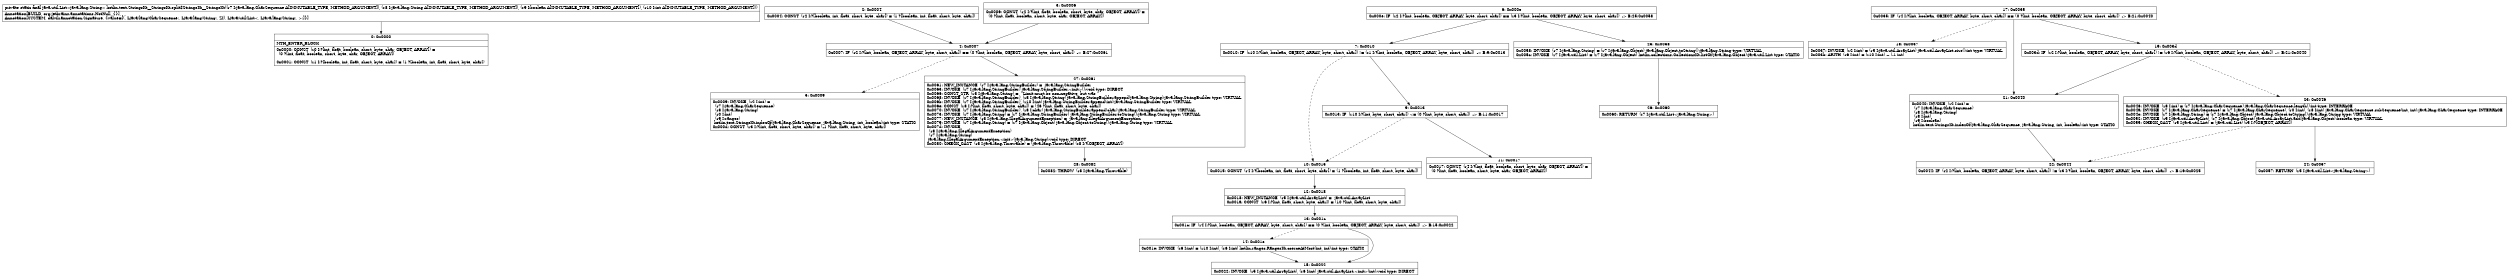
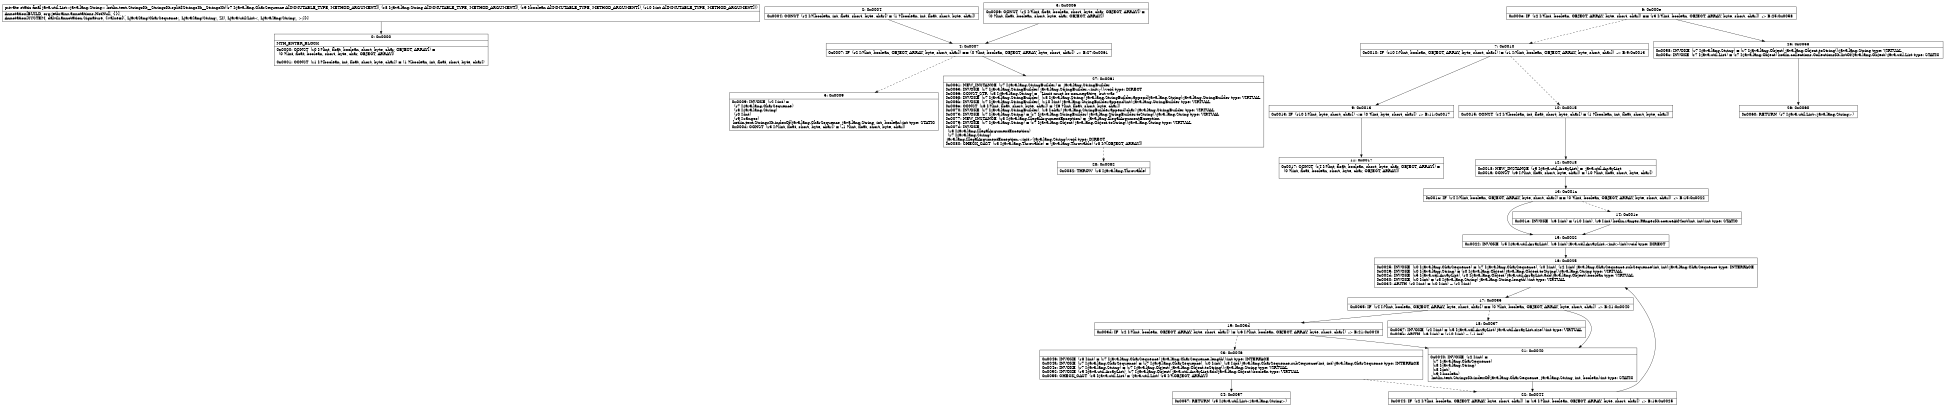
(1440, 31) -> (1579, 31)
(1366, 139) -> none
(1085, 153) -> (1104, 153)
none -> (1566, 273)
